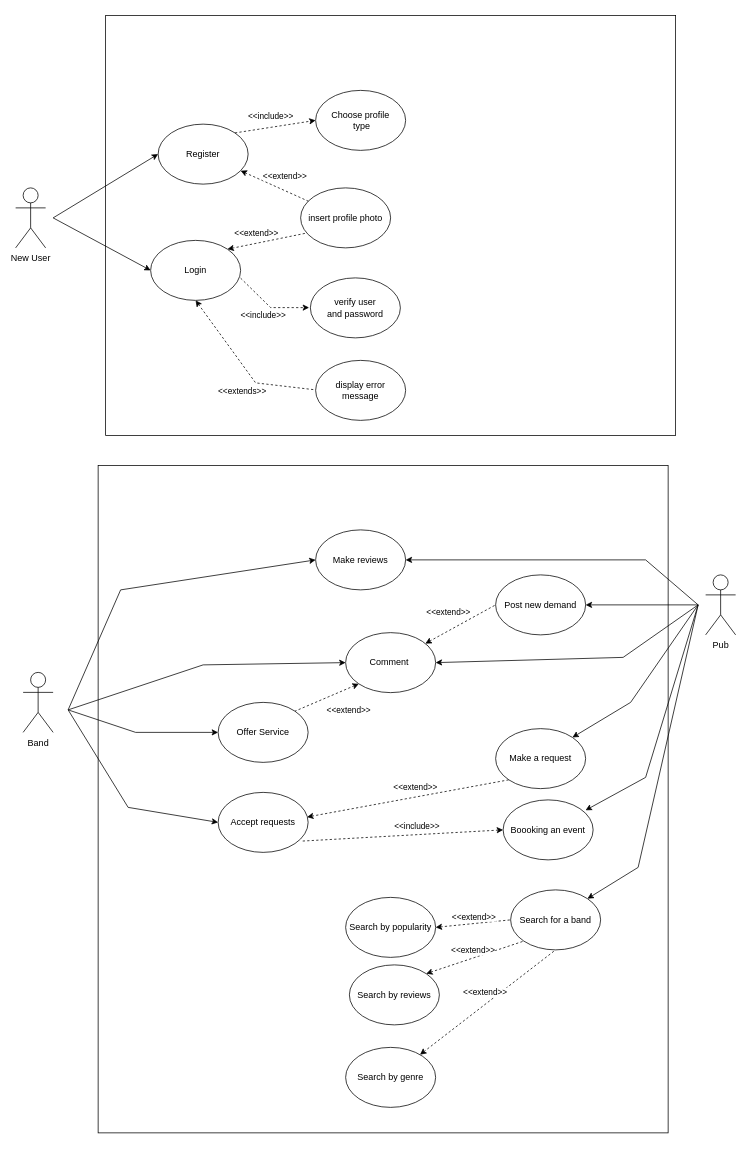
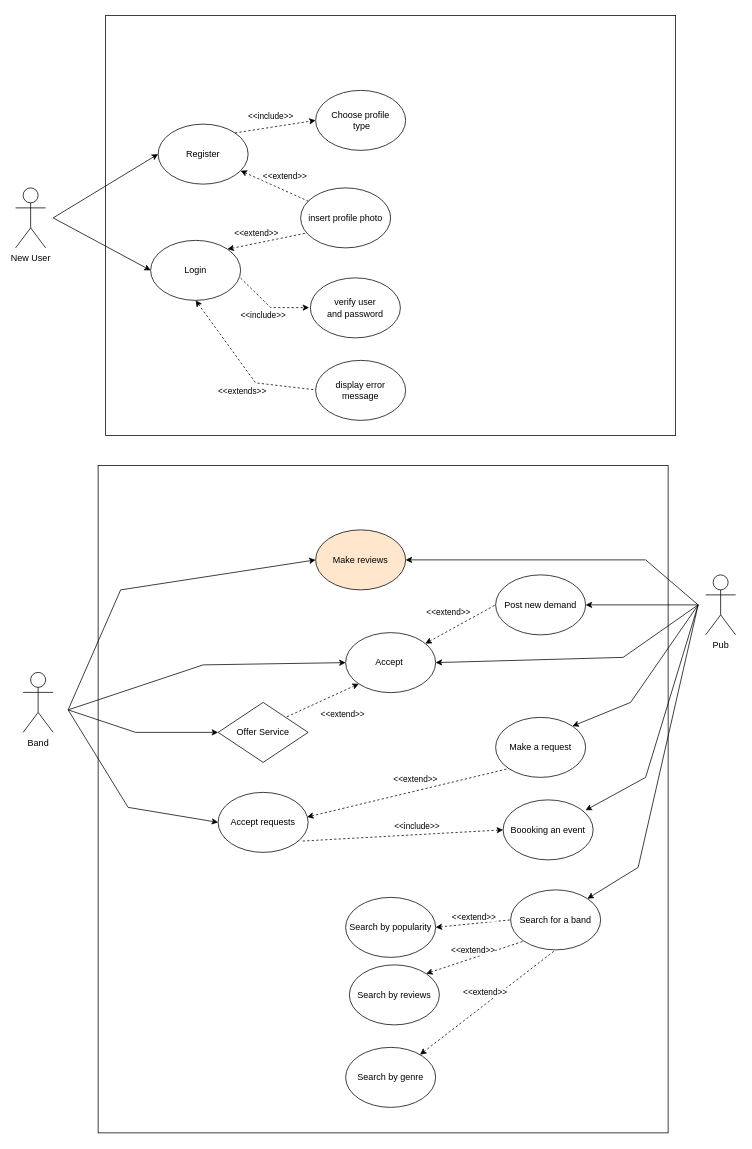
(360, 560) -> (360, 560)
(390, 663) -> (390, 663)
(263, 732) -> (263, 732)
(540, 759) -> (540, 747)
